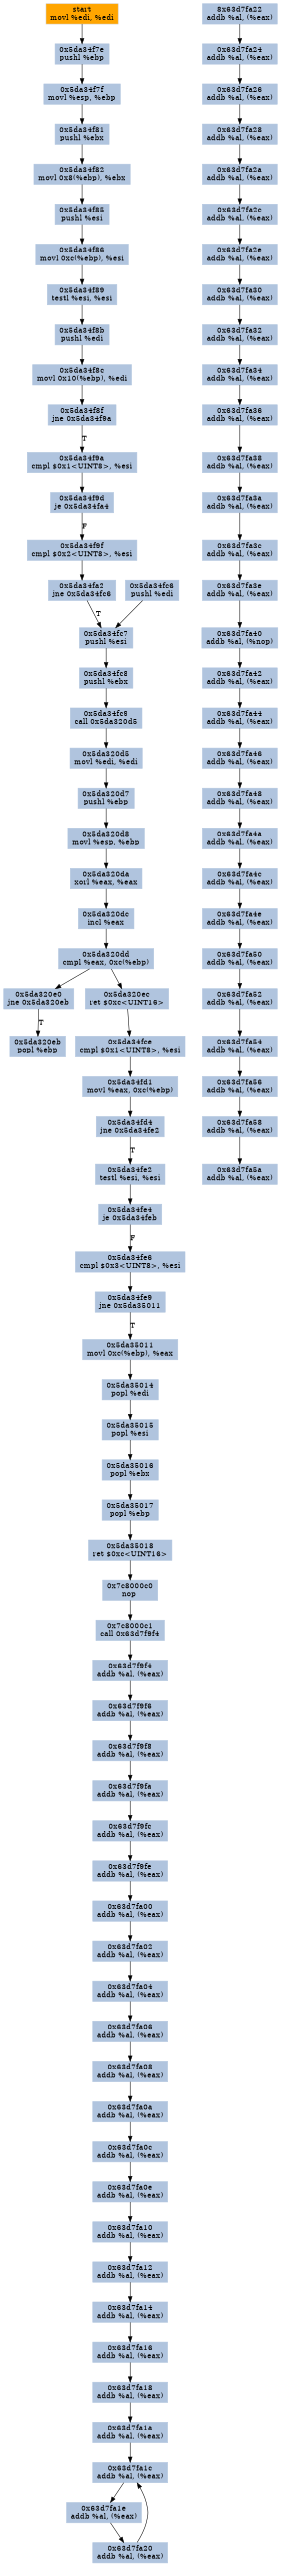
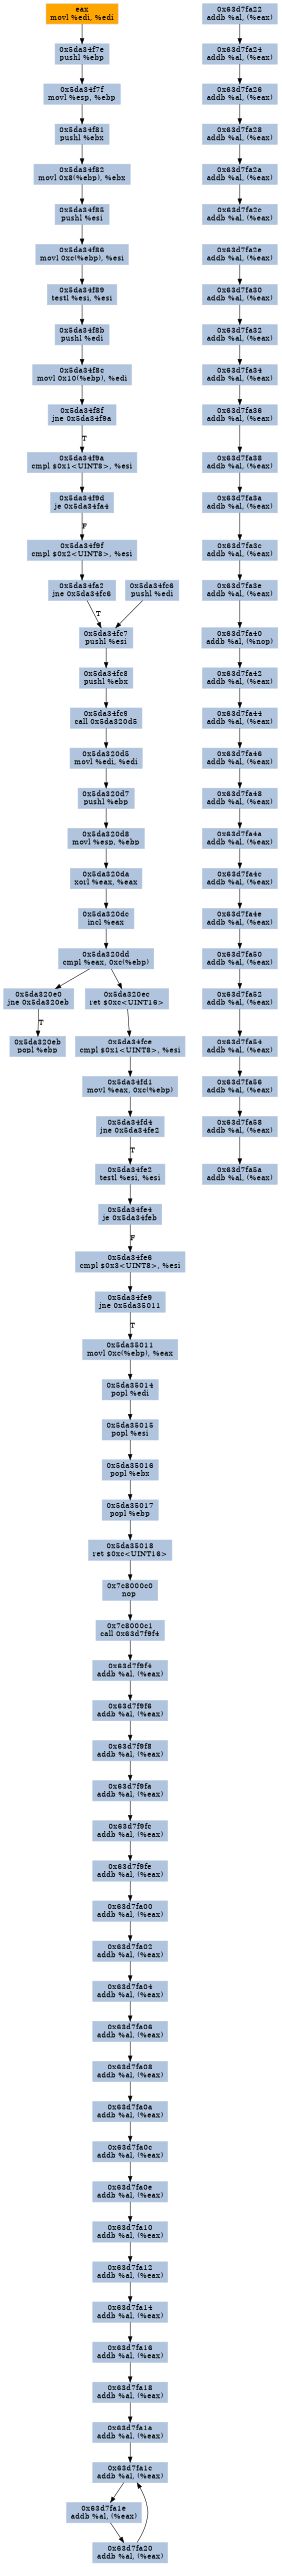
(82, 14) -> (82, 14)
(240, 14) -> (240, 14)
(240, 232) -> none
